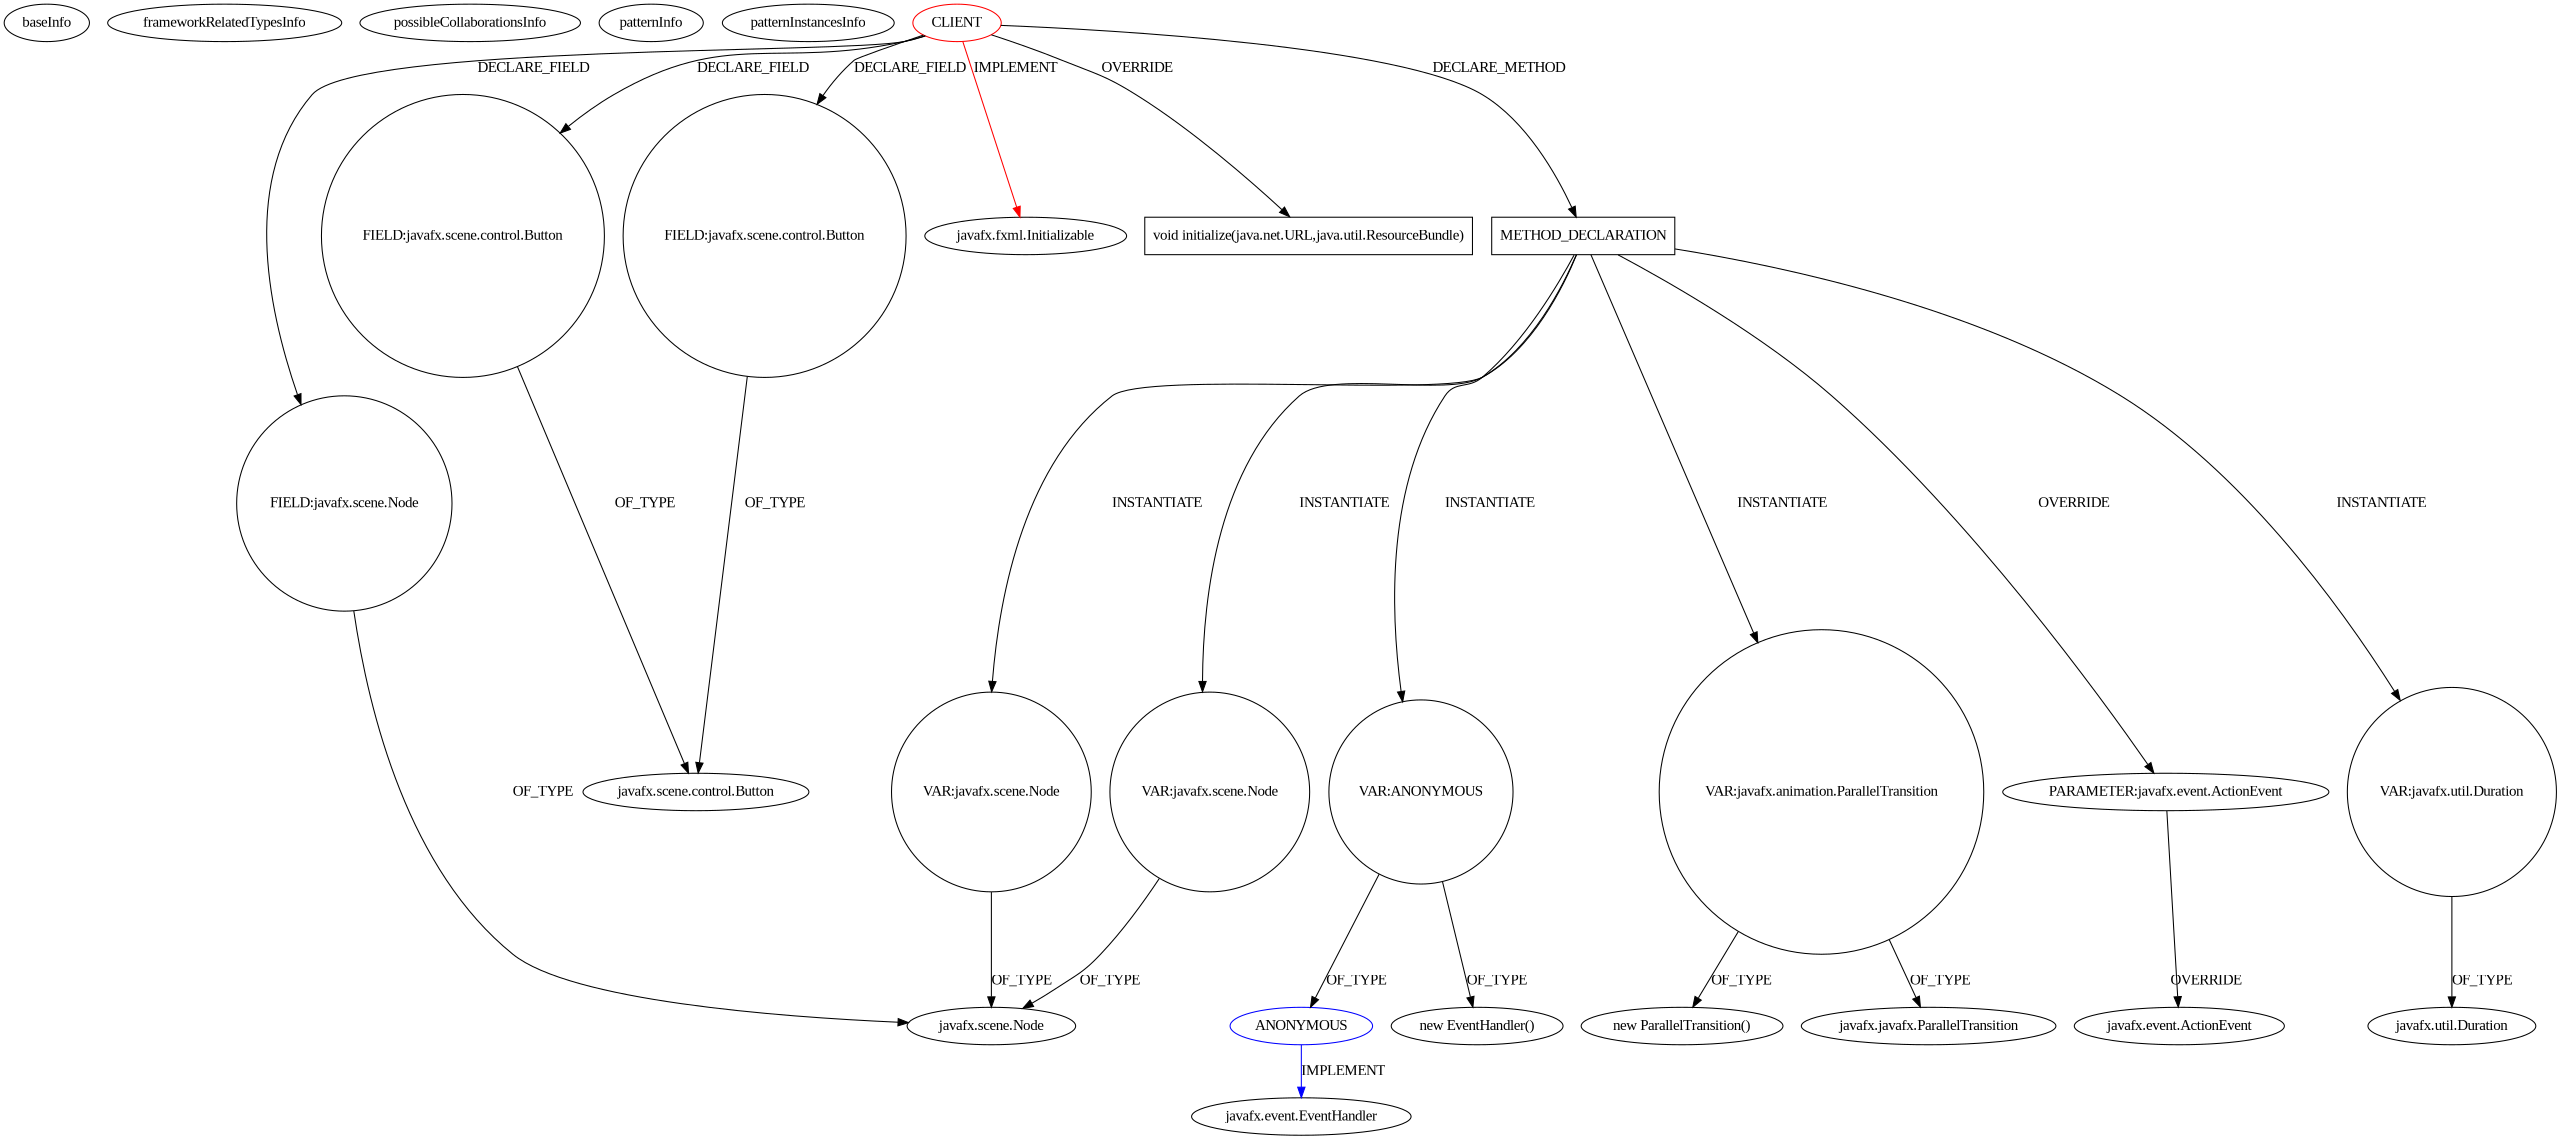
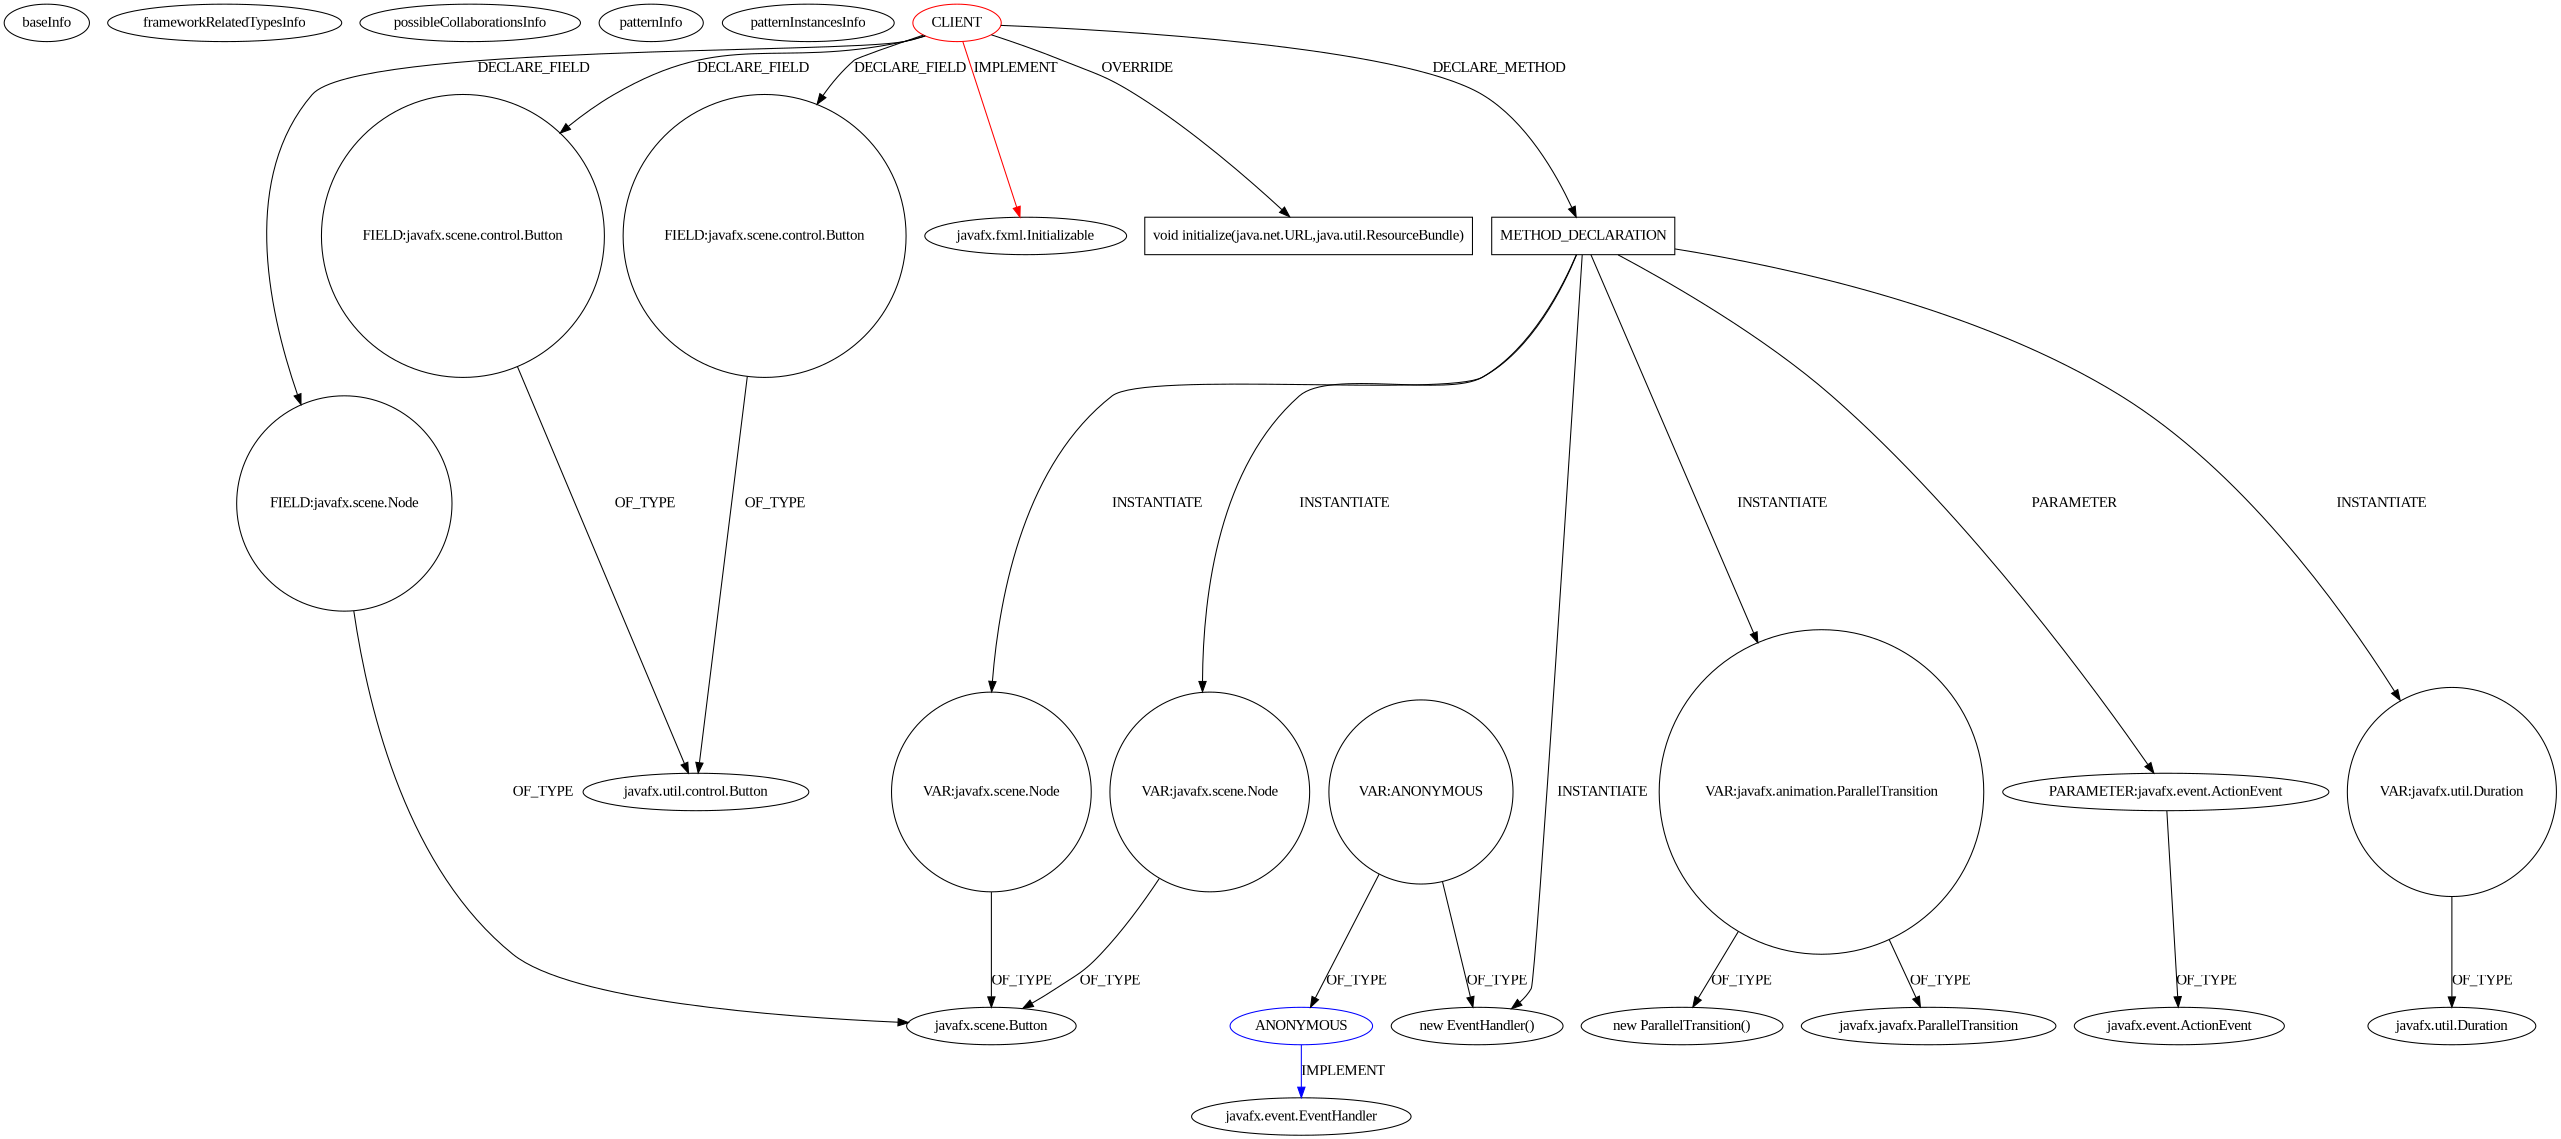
(1421, 444) -> (1558, 631)
(2074, 503) -> (2074, 503)
(696, 792) -> (696, 792)
(2206, 981) -> (2206, 981)
(991, 1026) -> (991, 1026)
